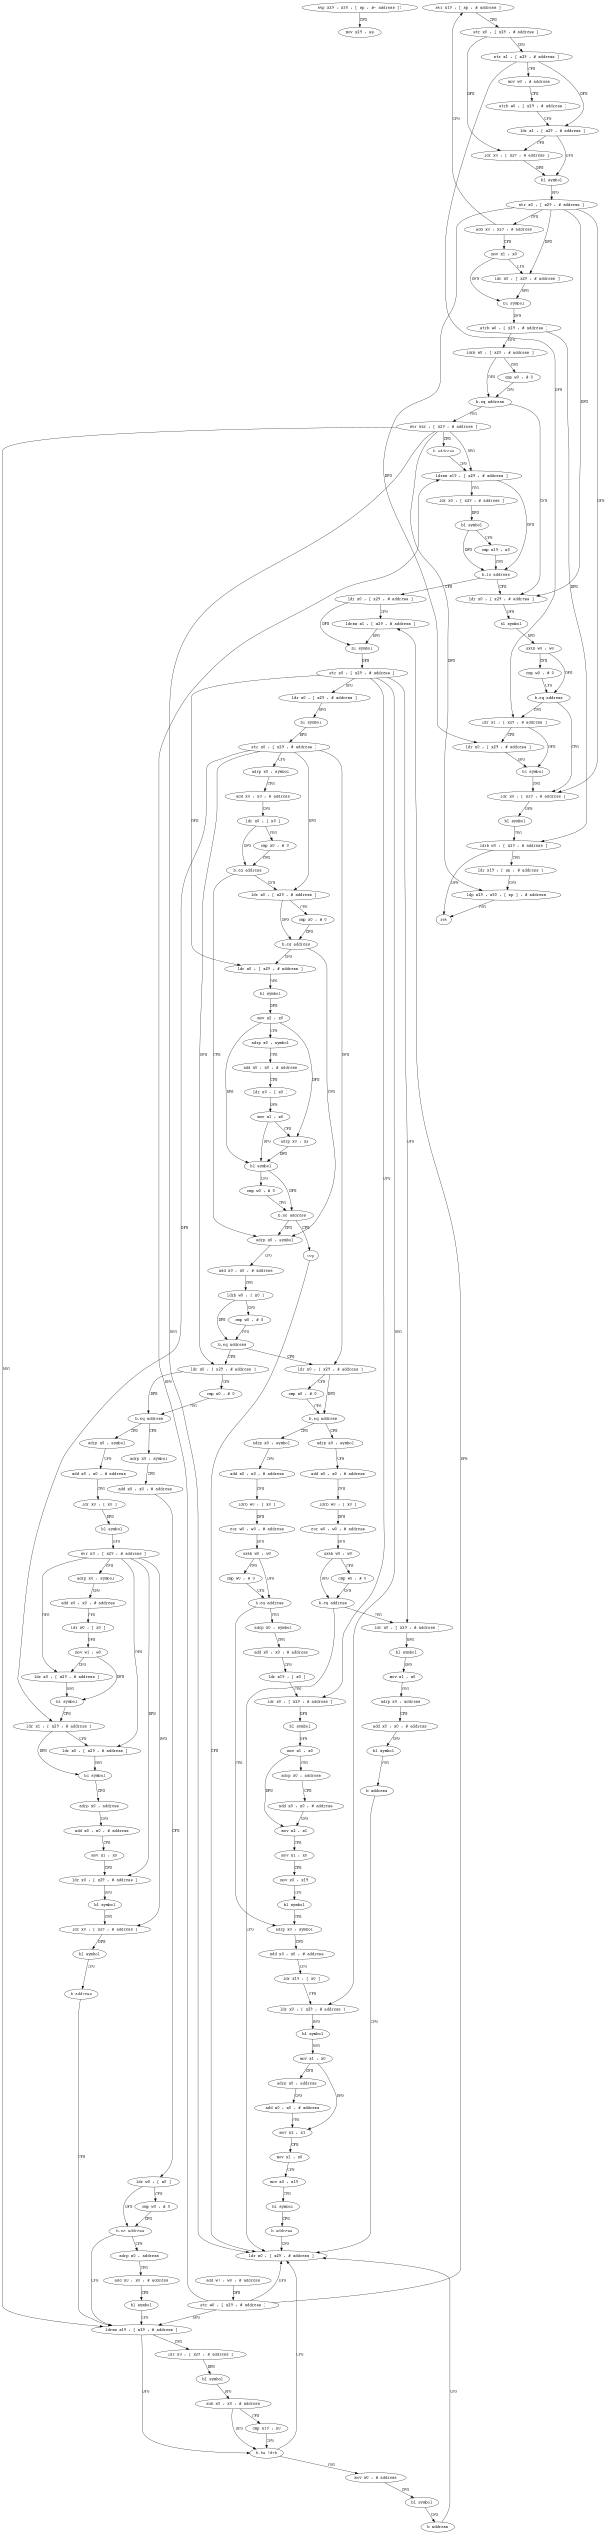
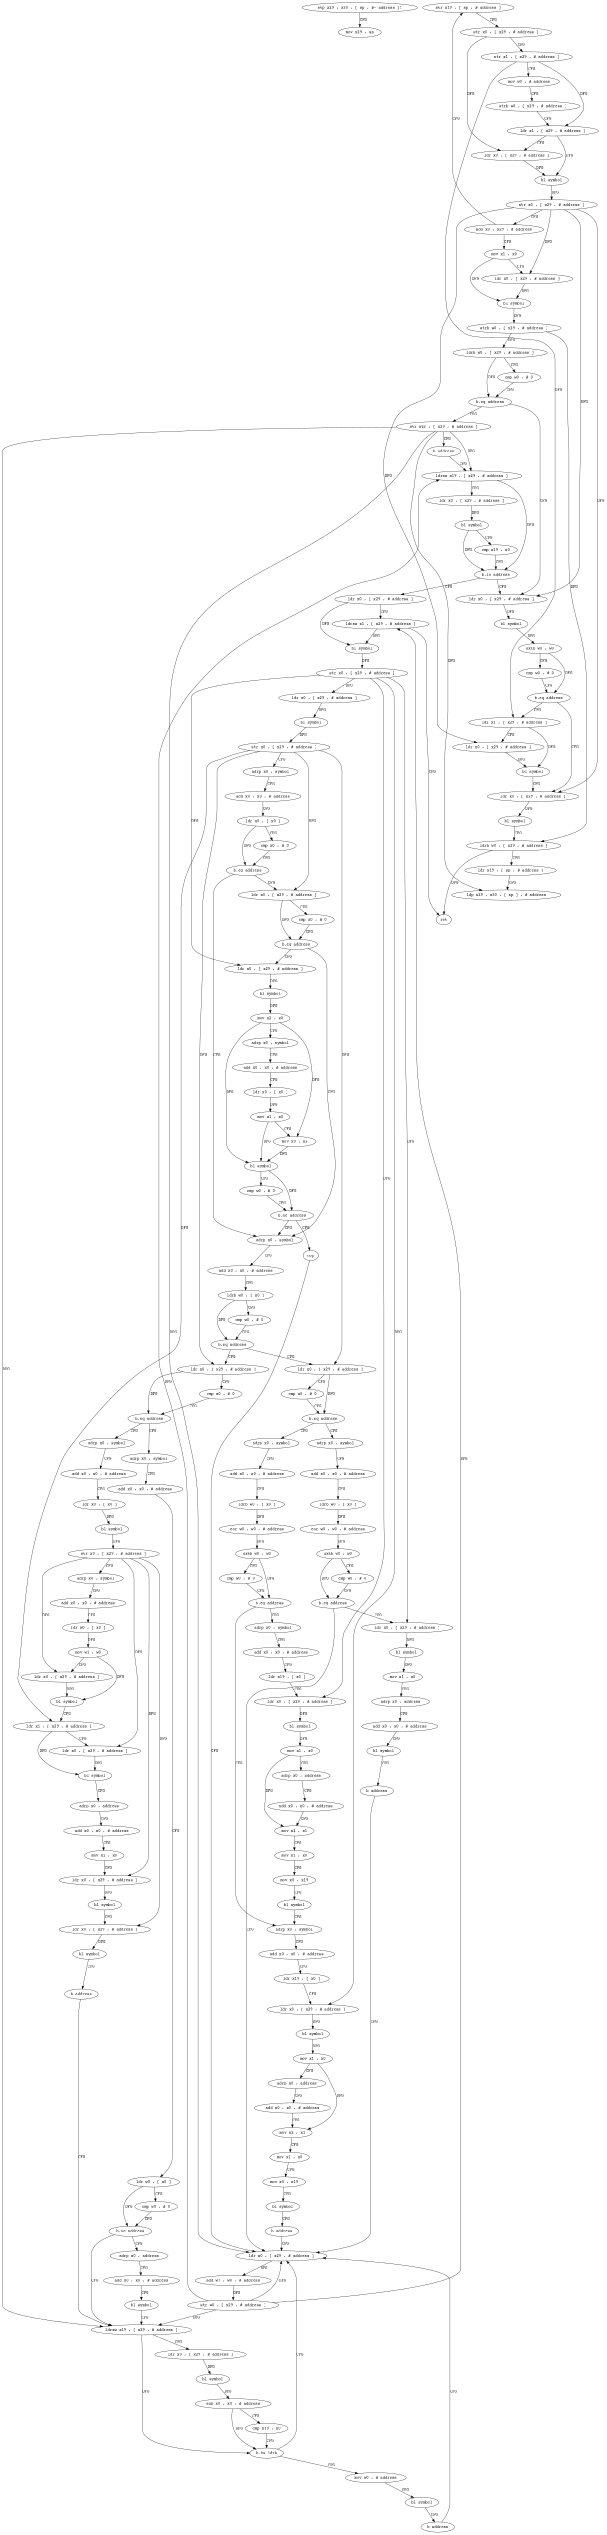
(473, 908) -> (428, 767)
(295, 1142) -> (295, 1142)
none -> (258, 2268)
